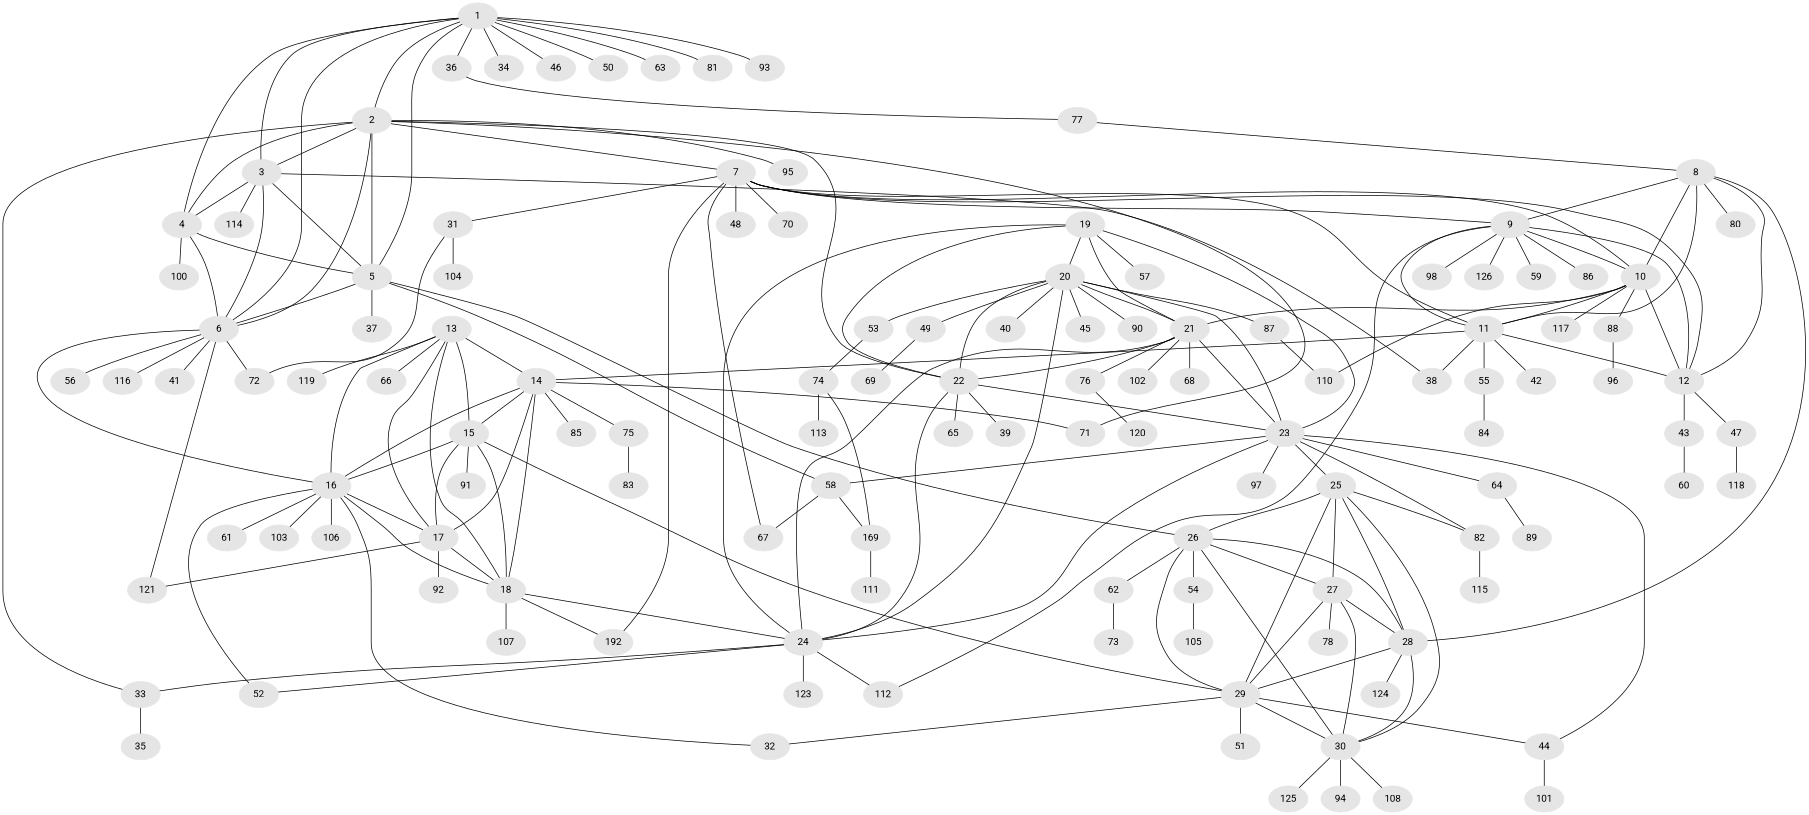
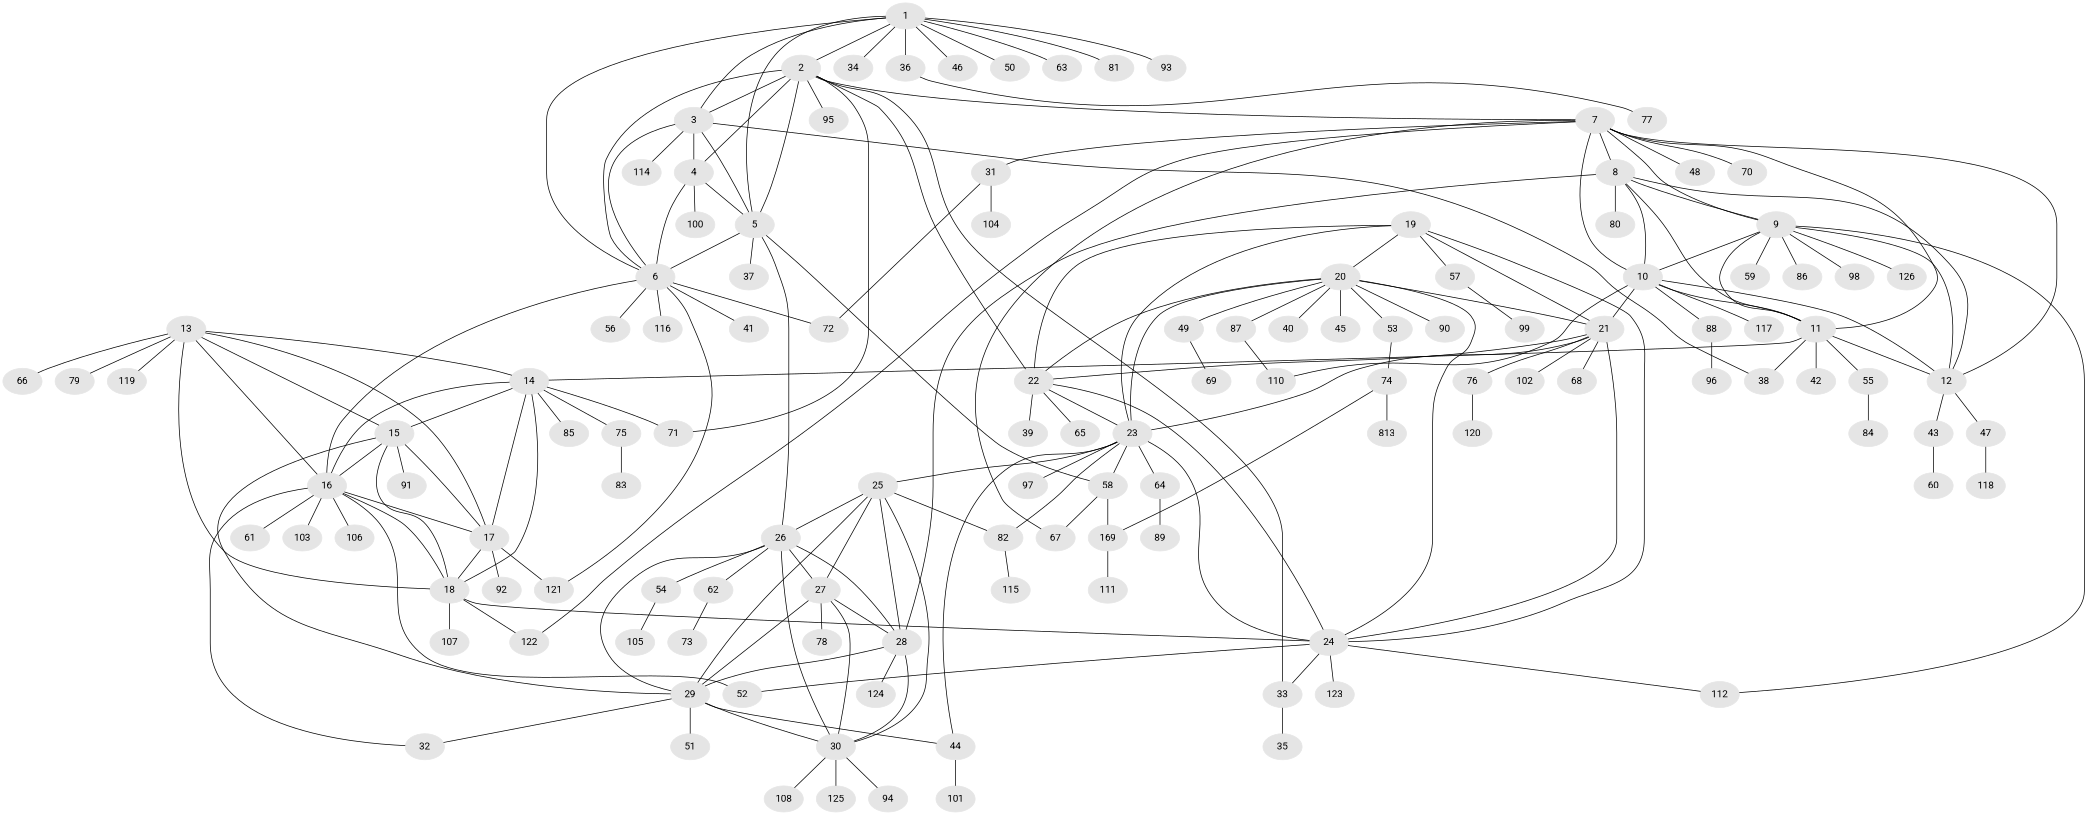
(275, 53) -> none
(1387, 146) -> (1605, 146)
none -> (1525, 329)
none -> (75, 381)
(819, 434) -> (1387, 434)
(613, 642) -> (529, 642)
